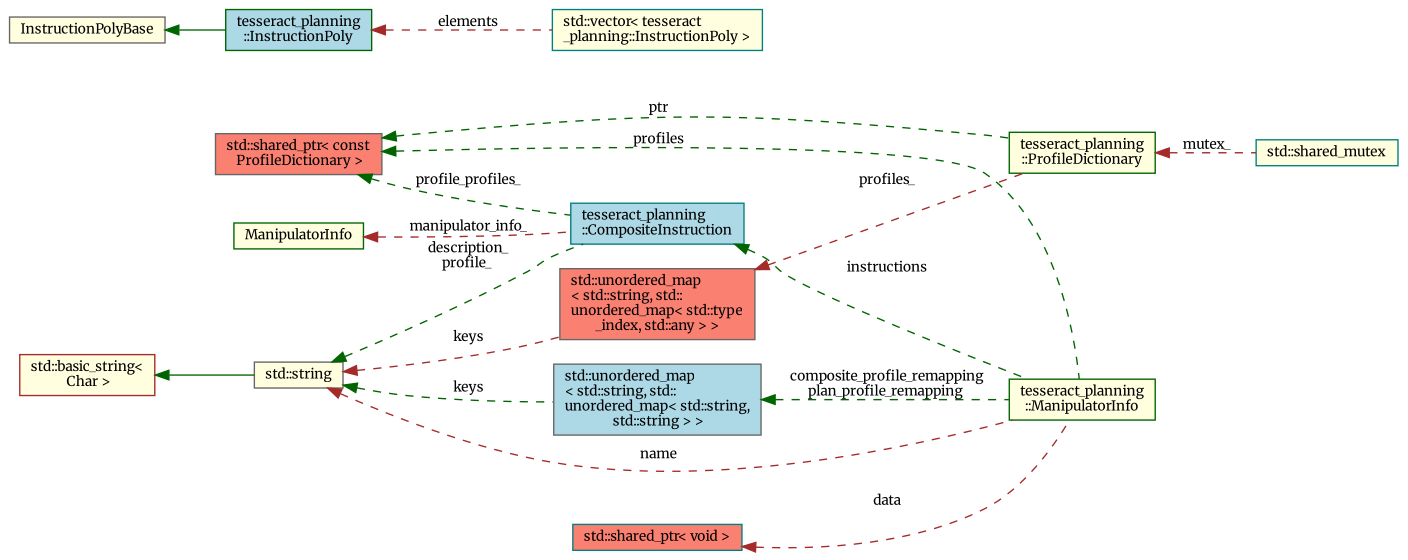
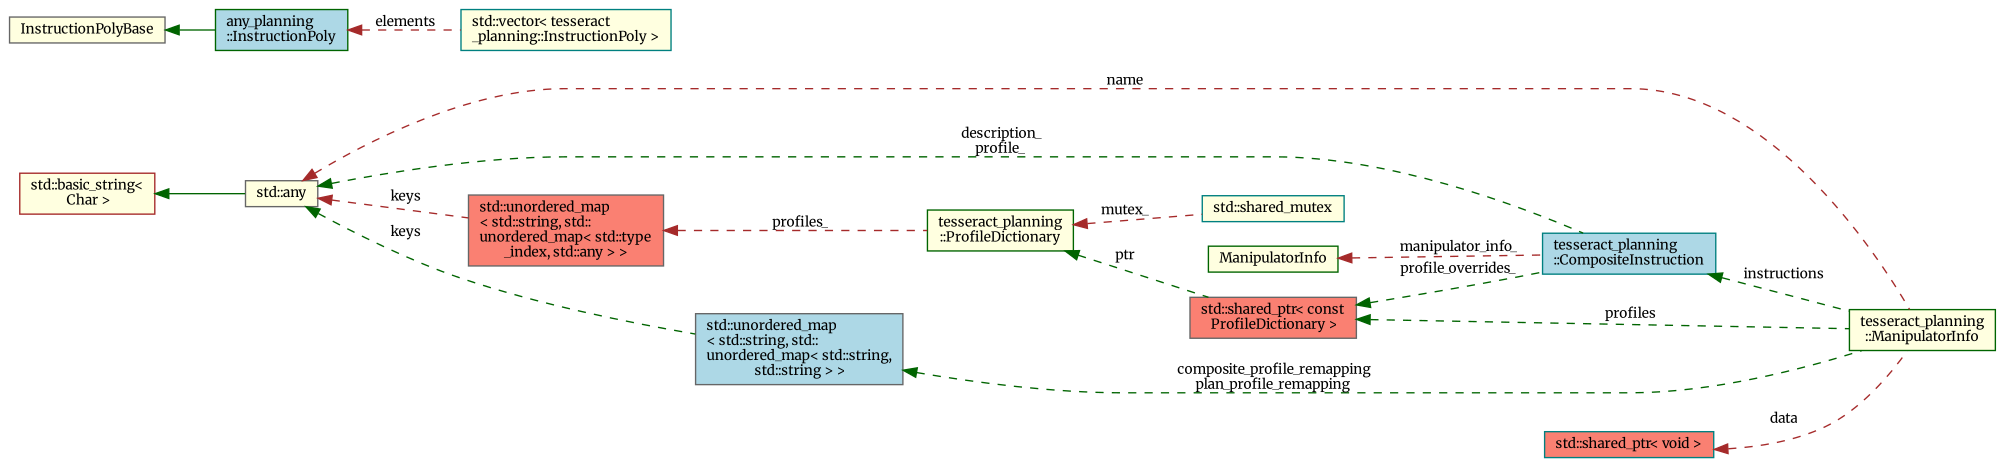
(299, 30) -> (282, 30)
(703, 117) -> (1143, 276)
(467, 181) -> (1457, 269)
(299, 375) -> (282, 194)
